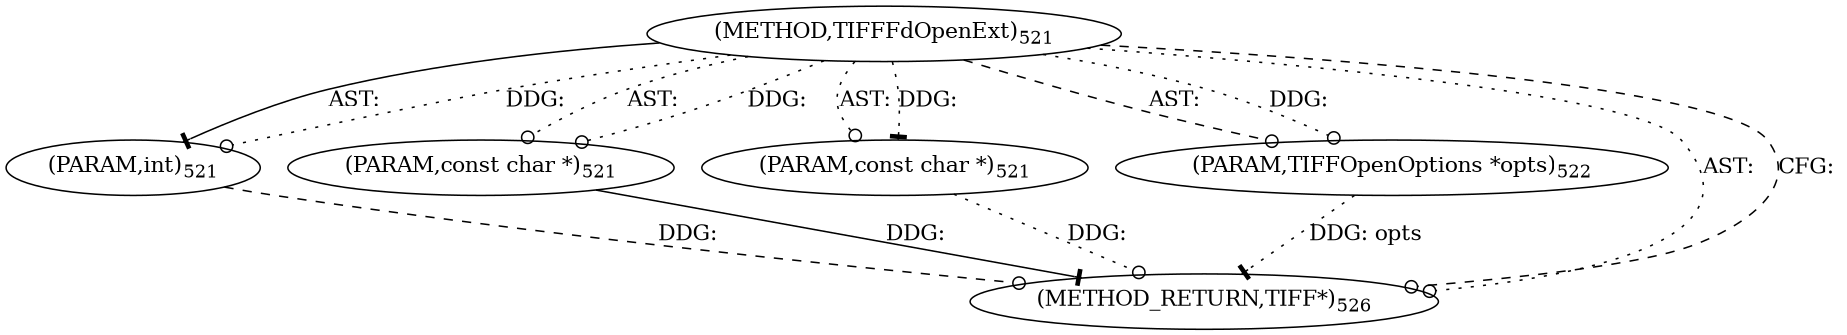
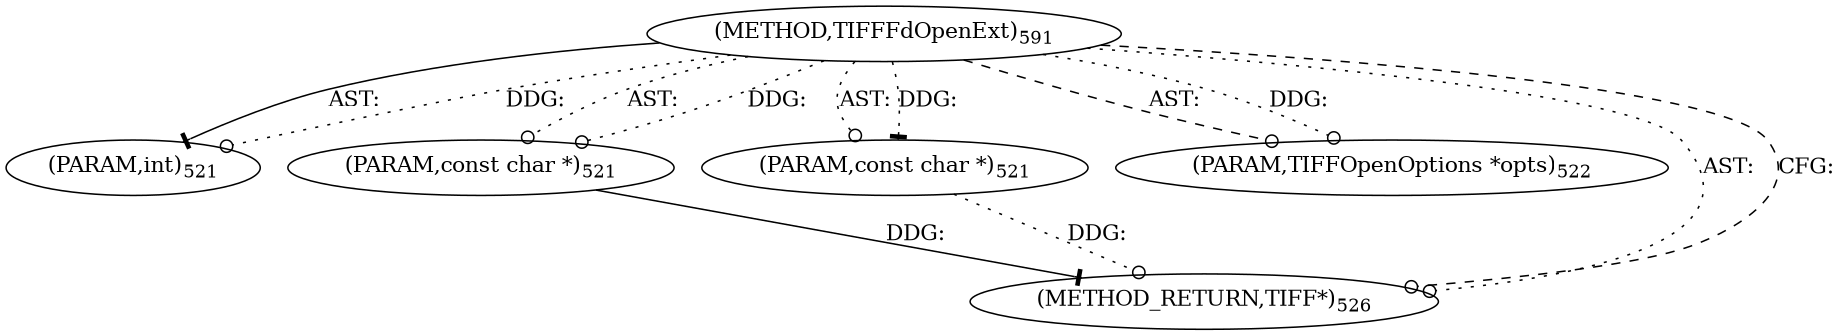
(1037, 32) -> (1037, 32)
(1301, 232) -> none
(618, 240) -> none
